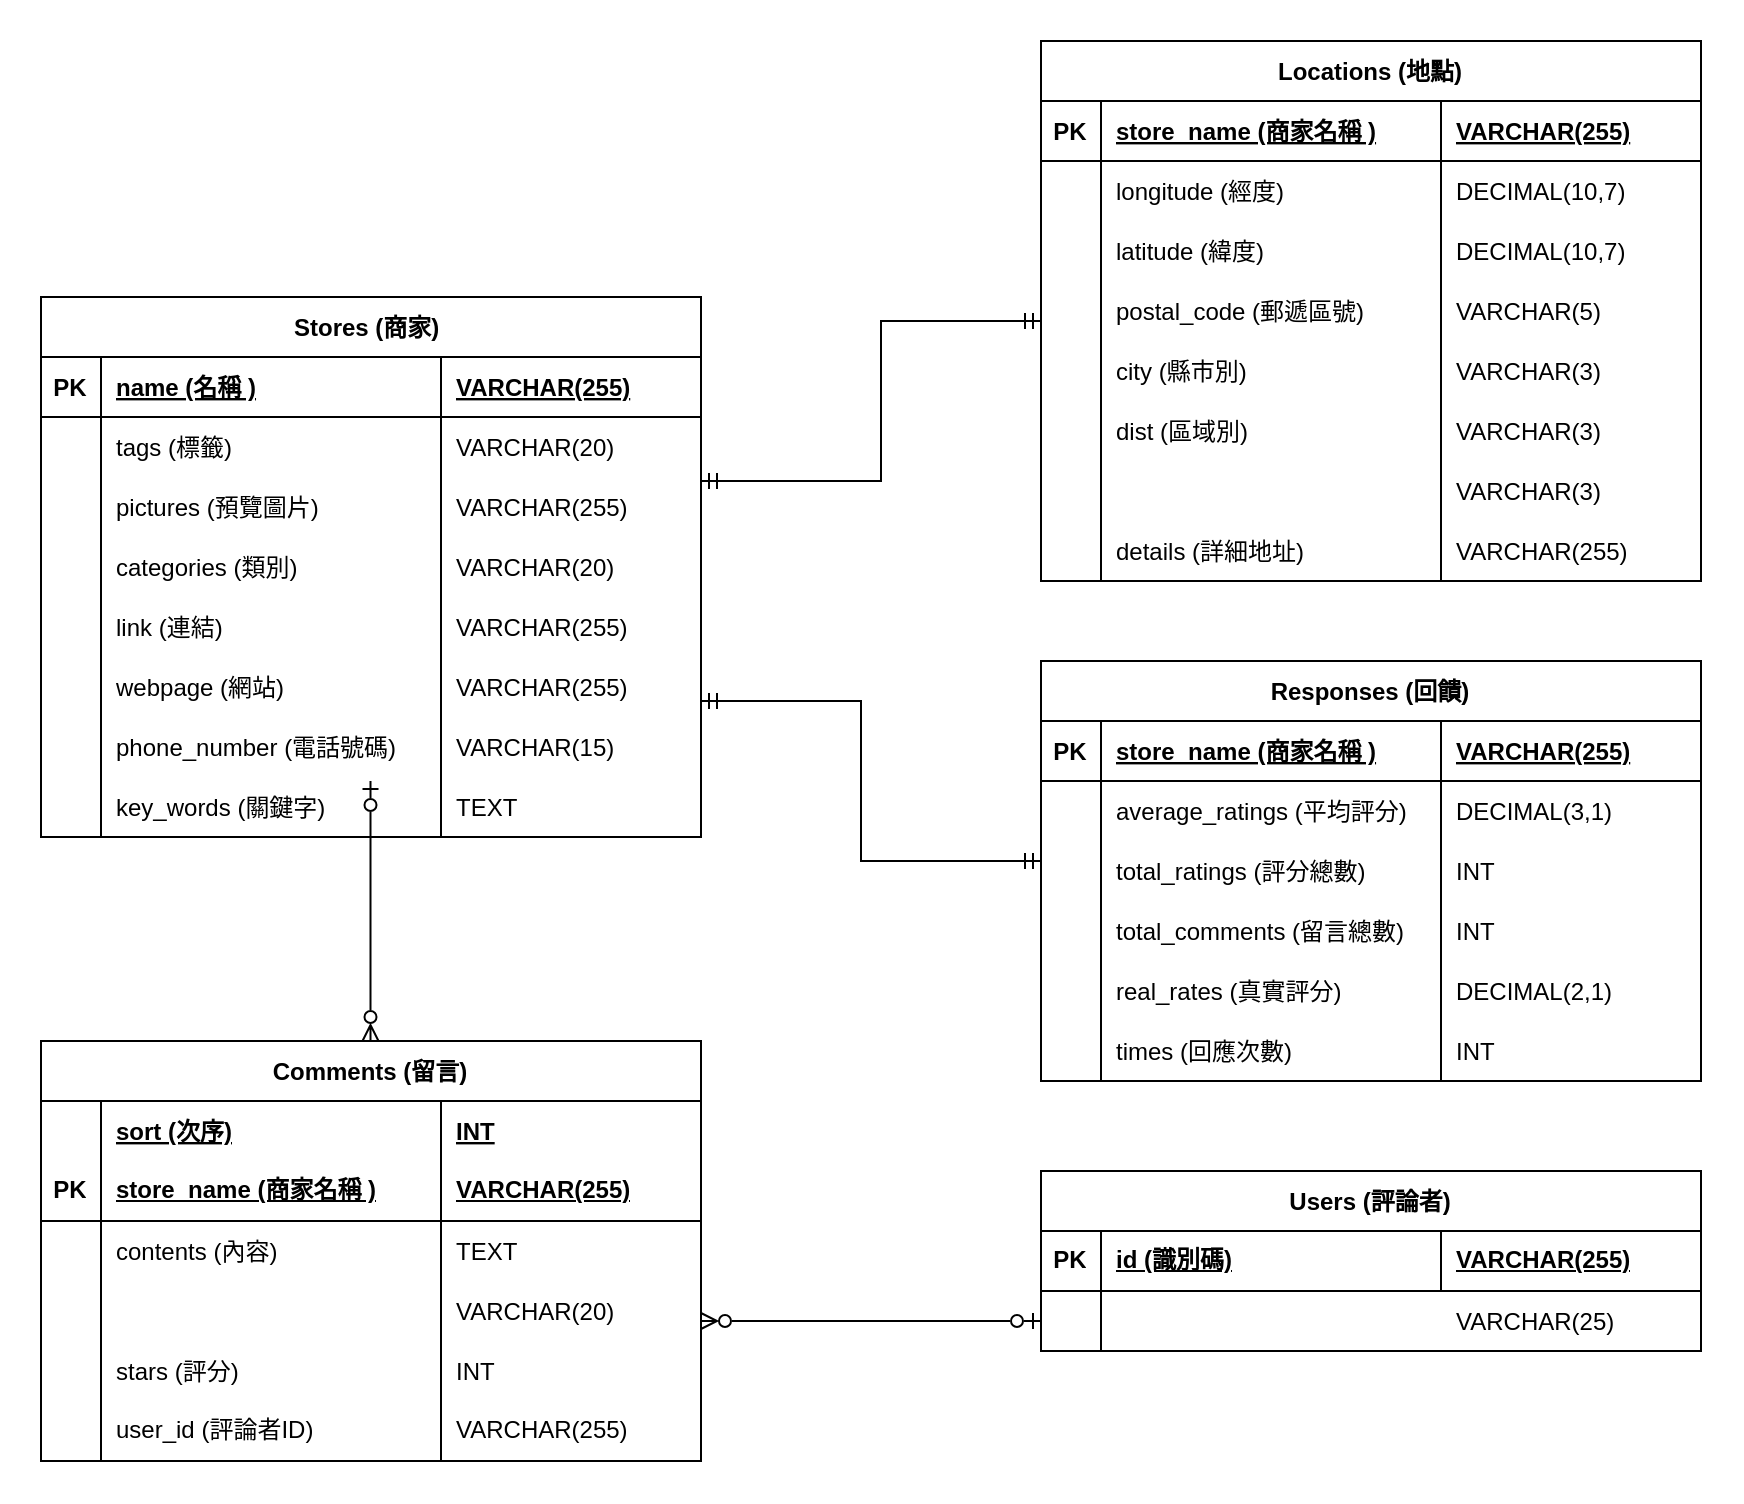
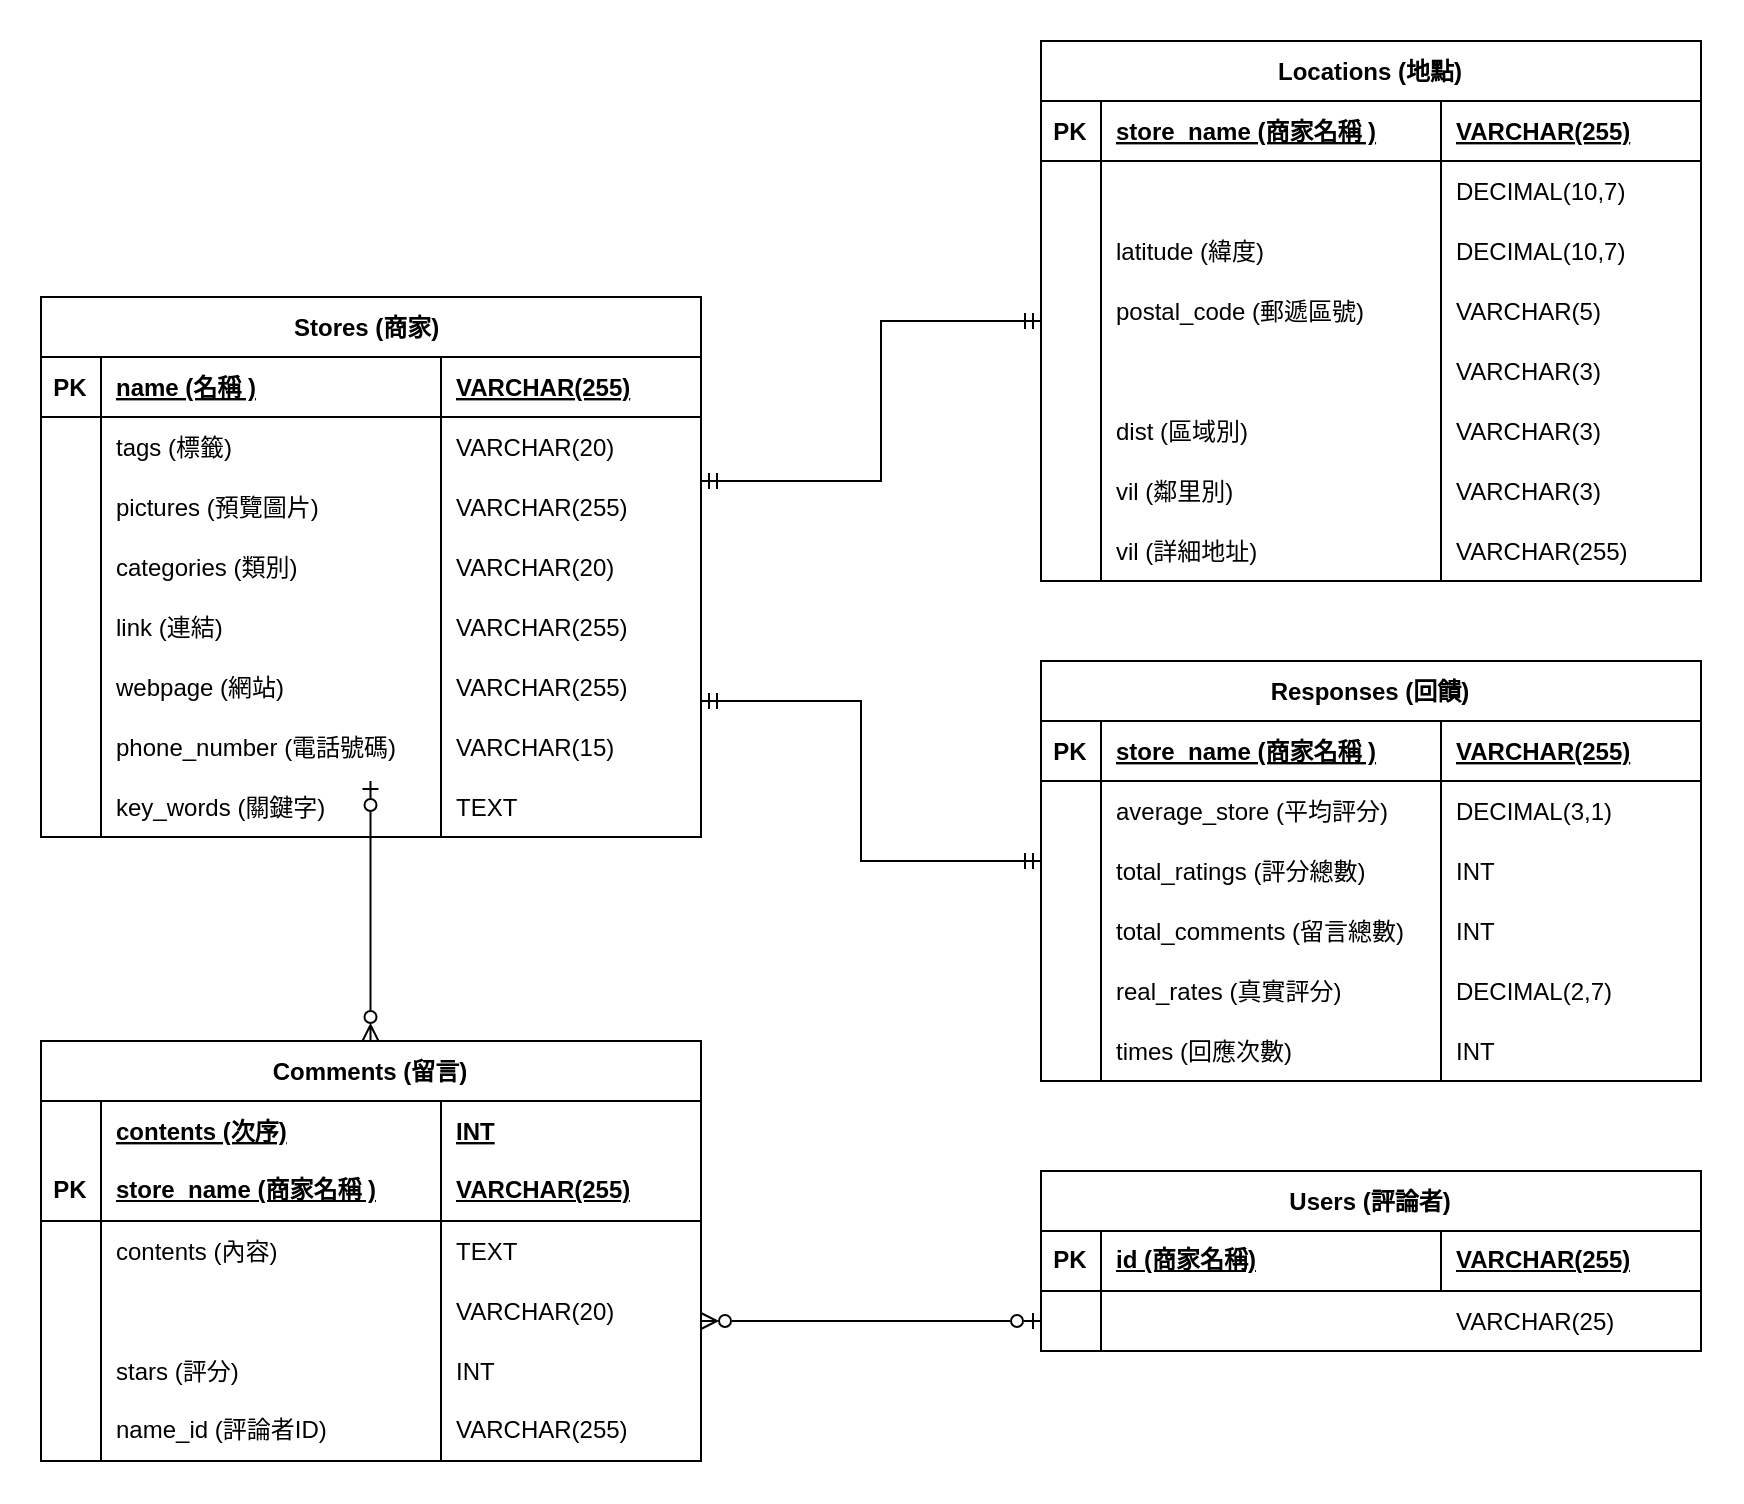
(1271, 191) -> none
(1271, 371) -> none
none -> (1271, 491)
(1222, 552) -> (1195, 552)
(1279, 812) -> (1268, 812)
(1534, 992) -> (1534, 992)
(184, 1132) -> (211, 1132)
(1180, 1261) -> (1192, 1261)
(227, 1431) -> (227, 1431)
